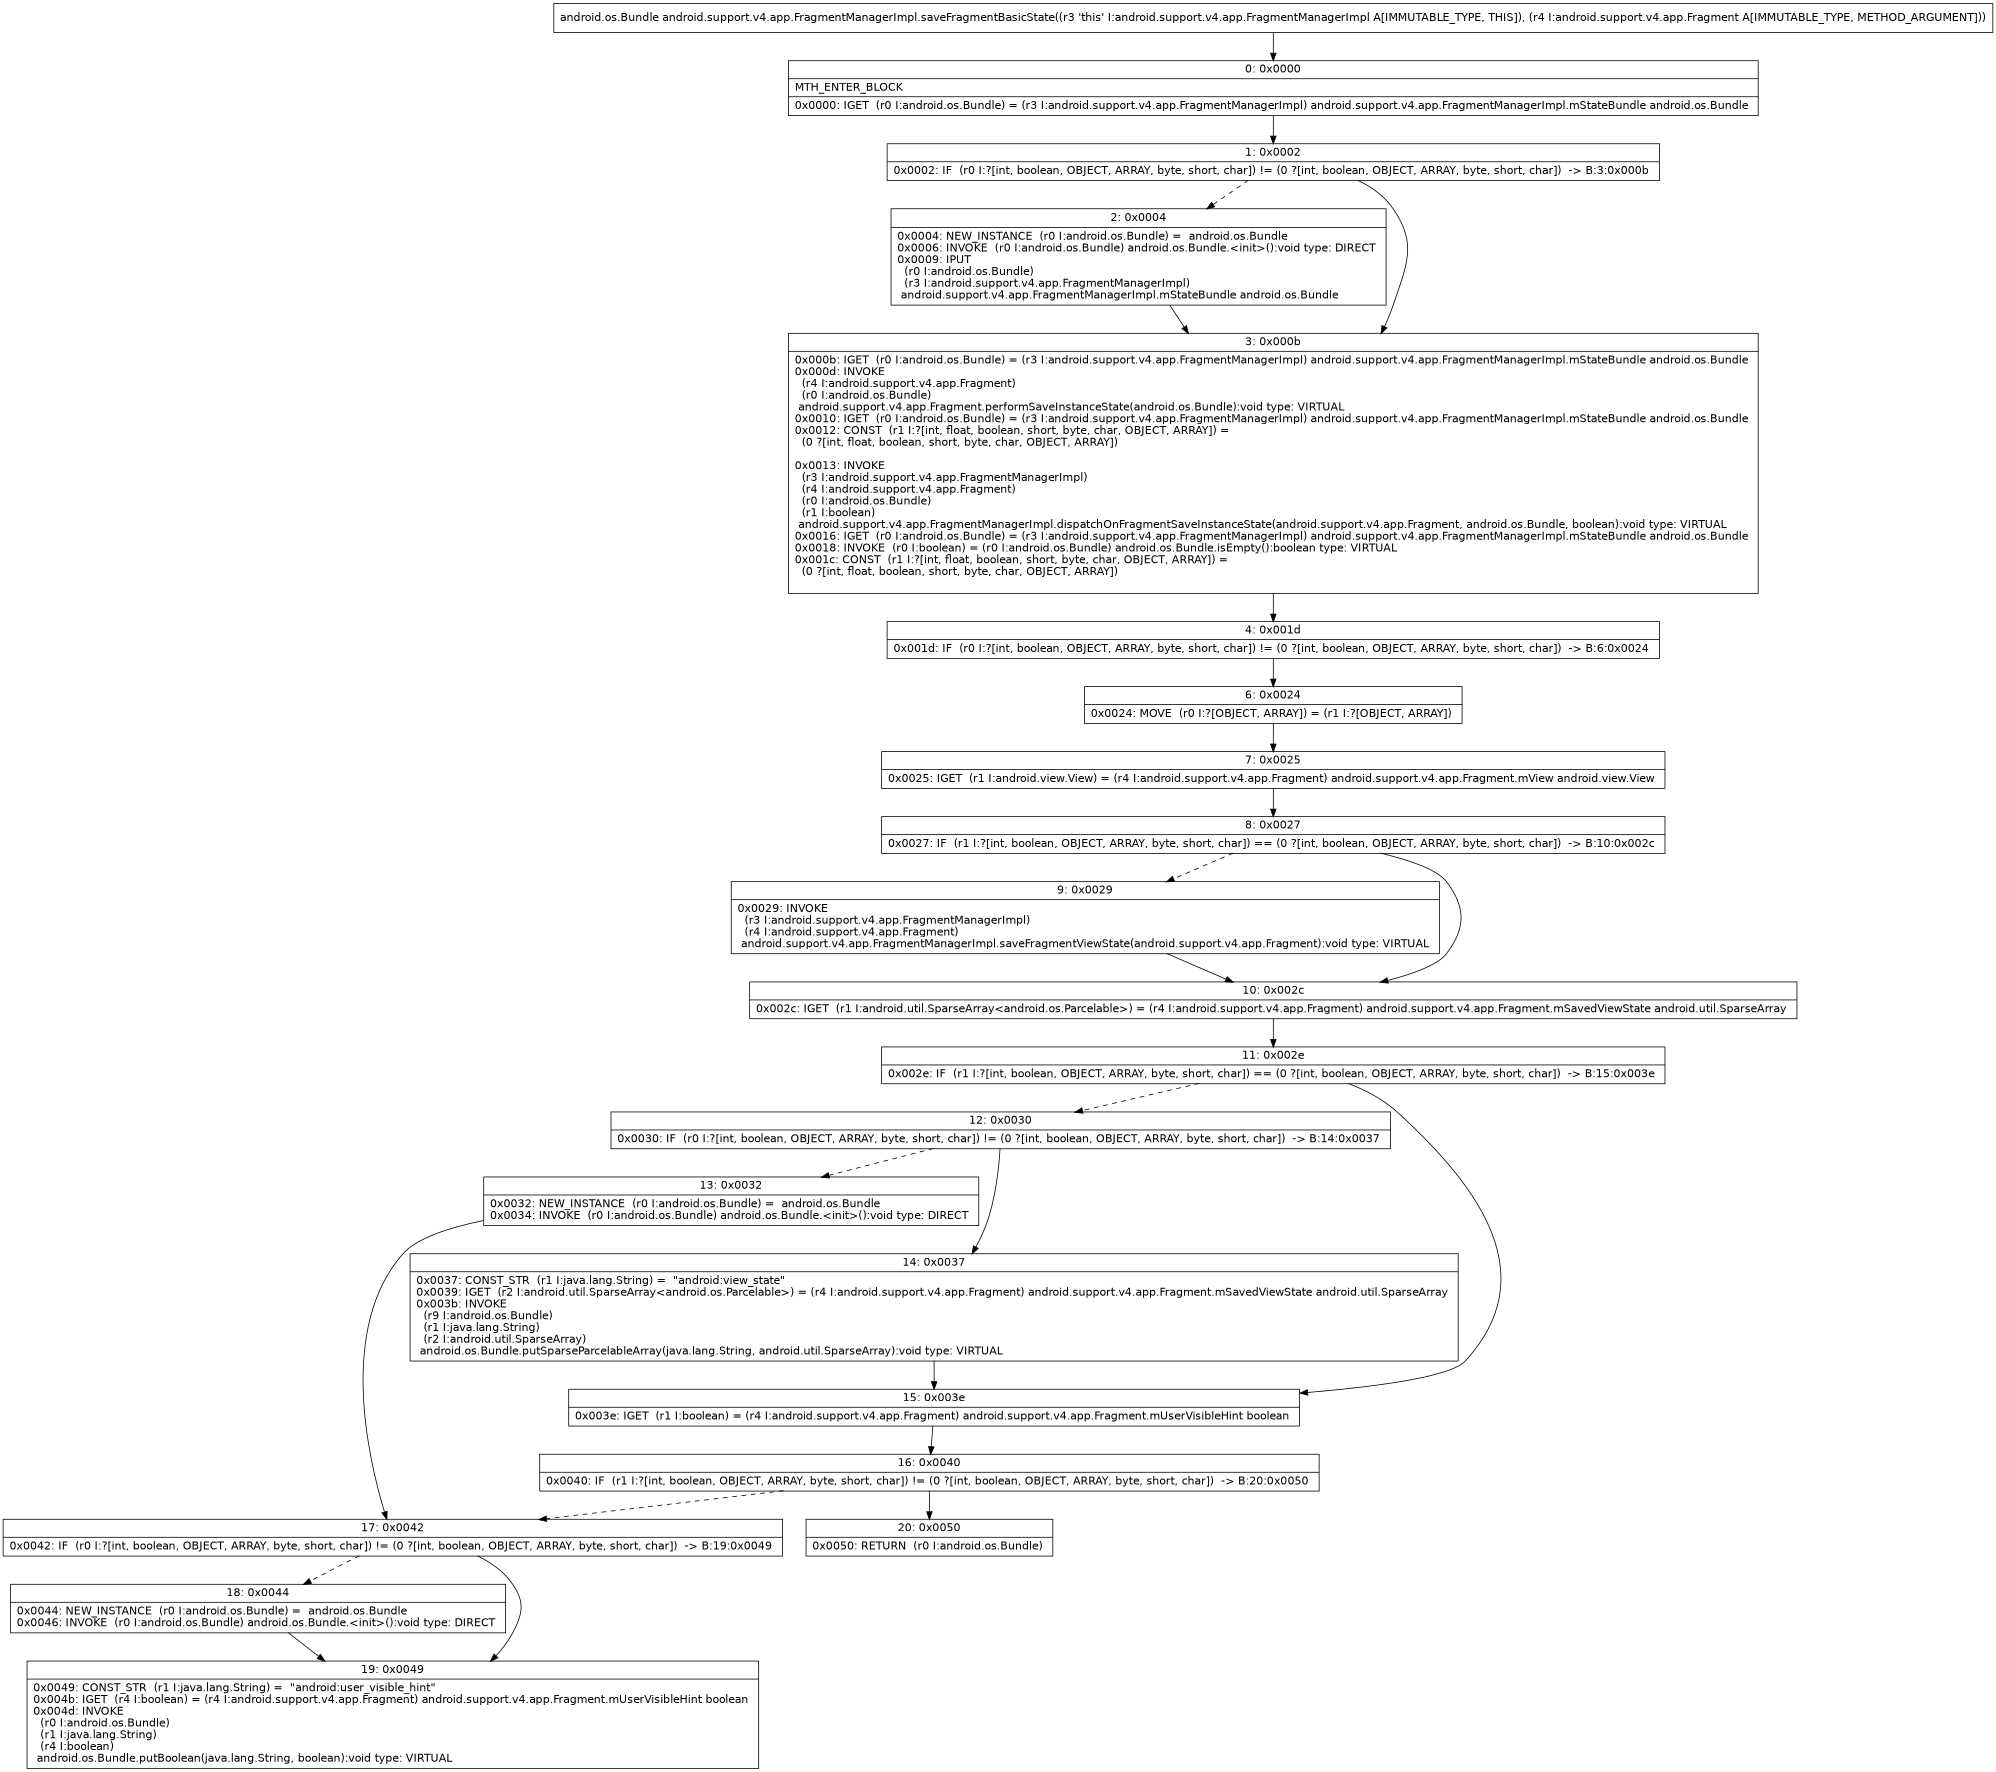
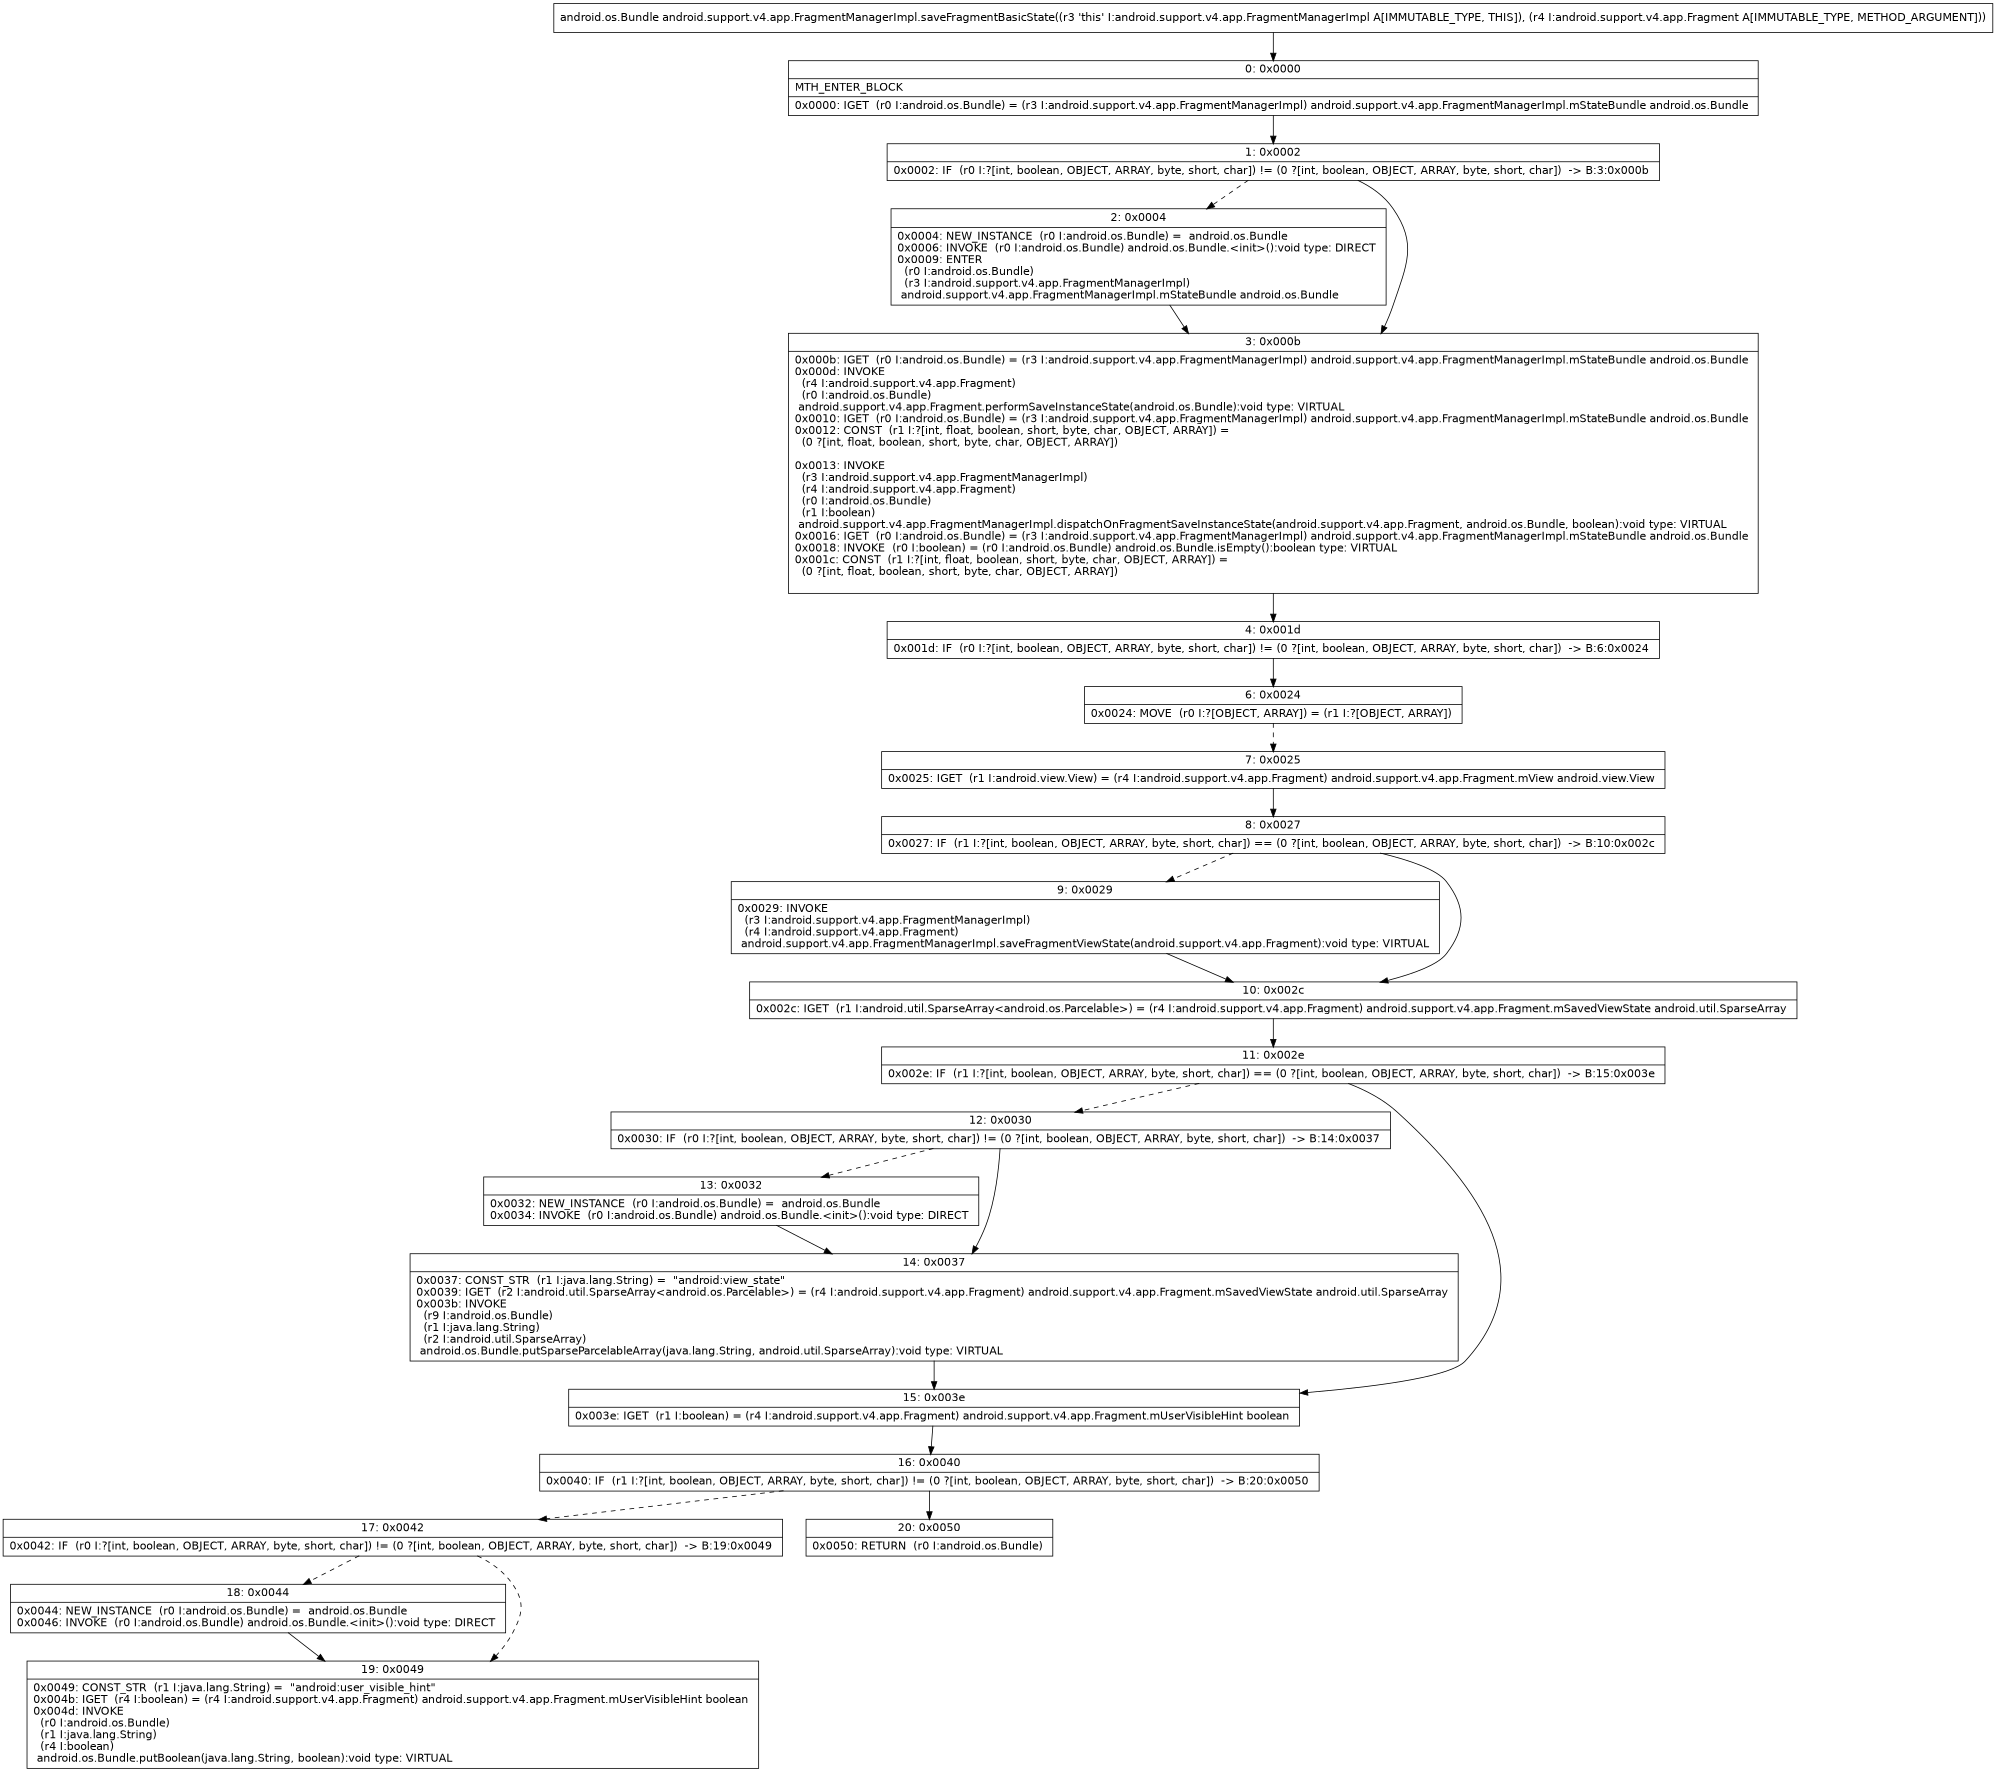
(938, 260) -> (944, 260)
(1273, 734) -> (1273, 734)
(367, 1335) -> (801, 1238)
(520, 1600) -> (520, 1600)
